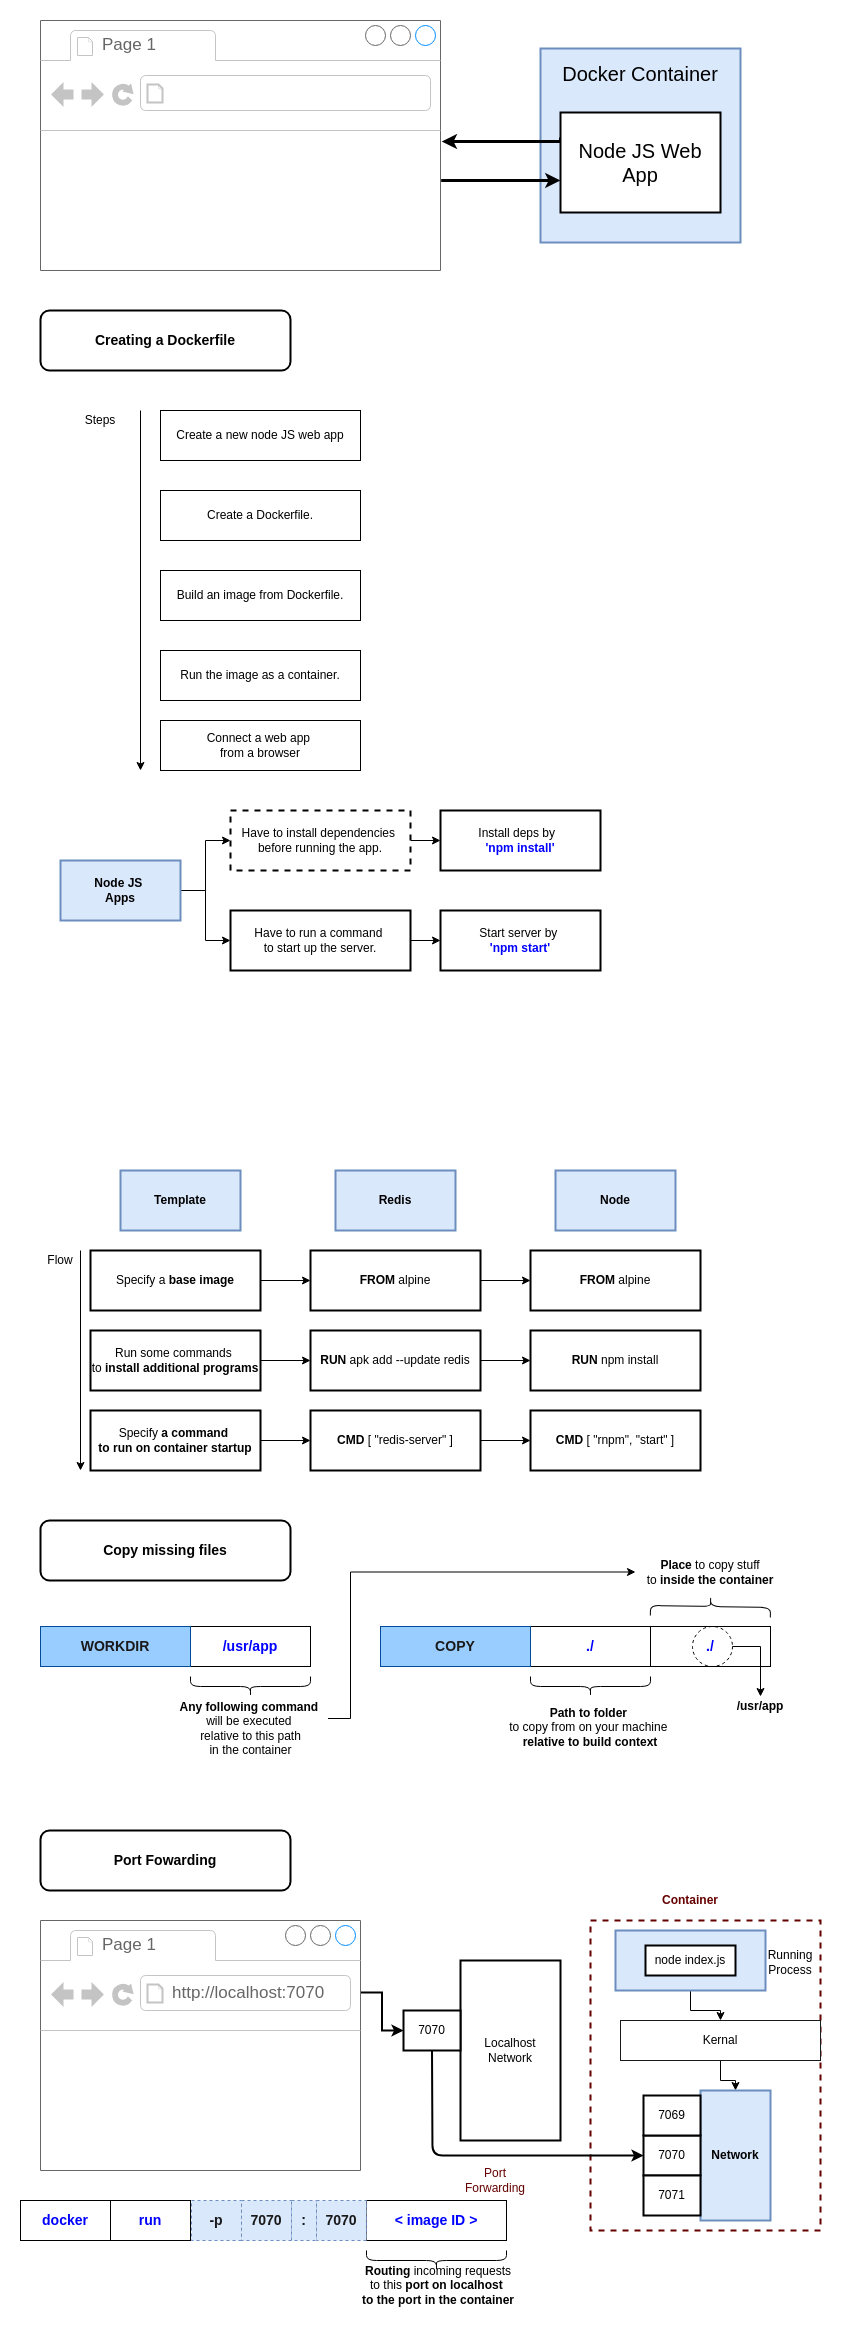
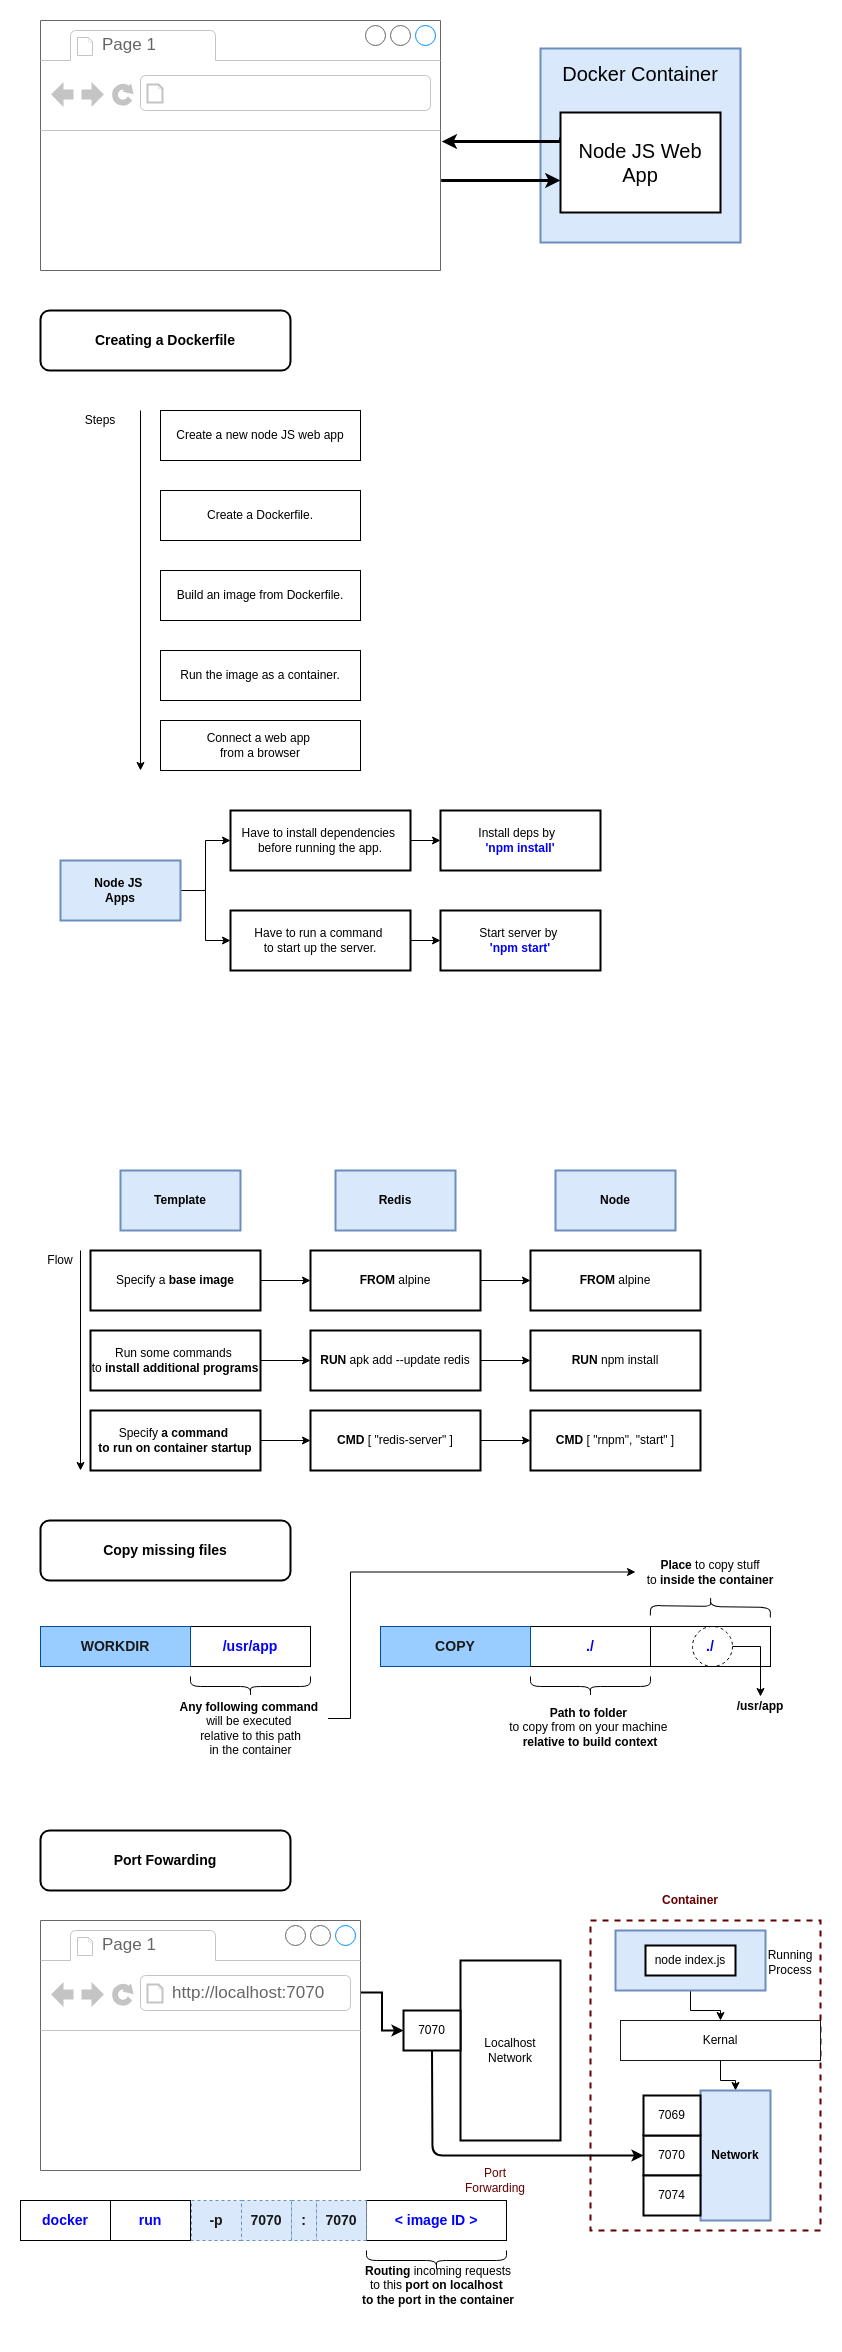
(321, 841) -> (321, 841)
(672, 2196) -> (672, 2196)
